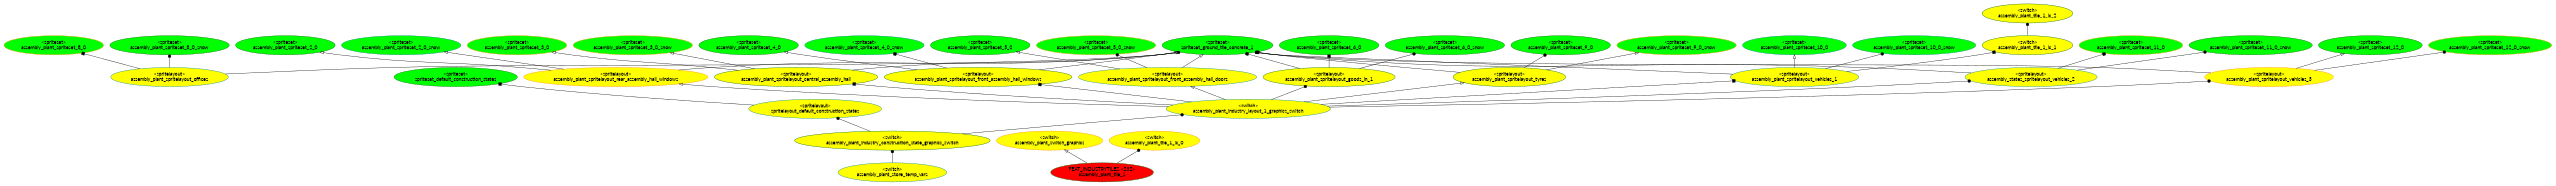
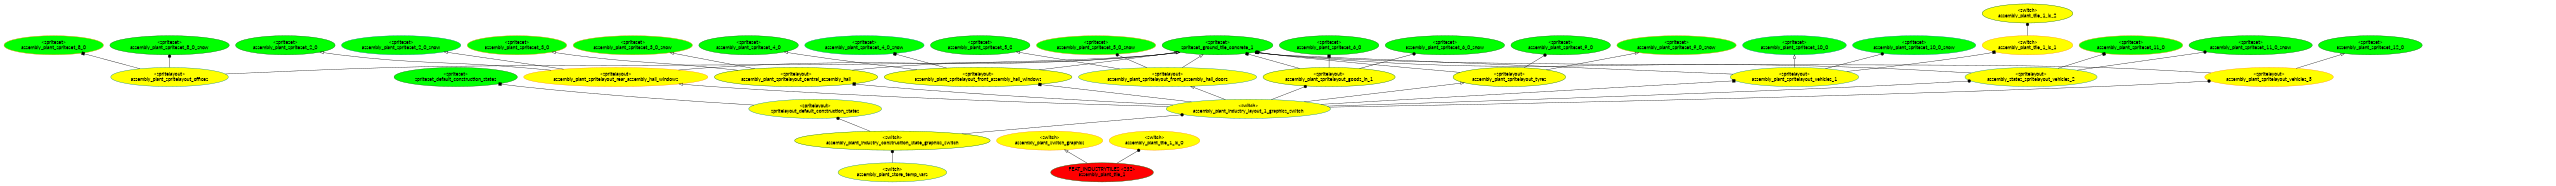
(2027, 45) -> (2027, 45)
(2490, 45) -> none
(653, 65) -> (653, 65)
